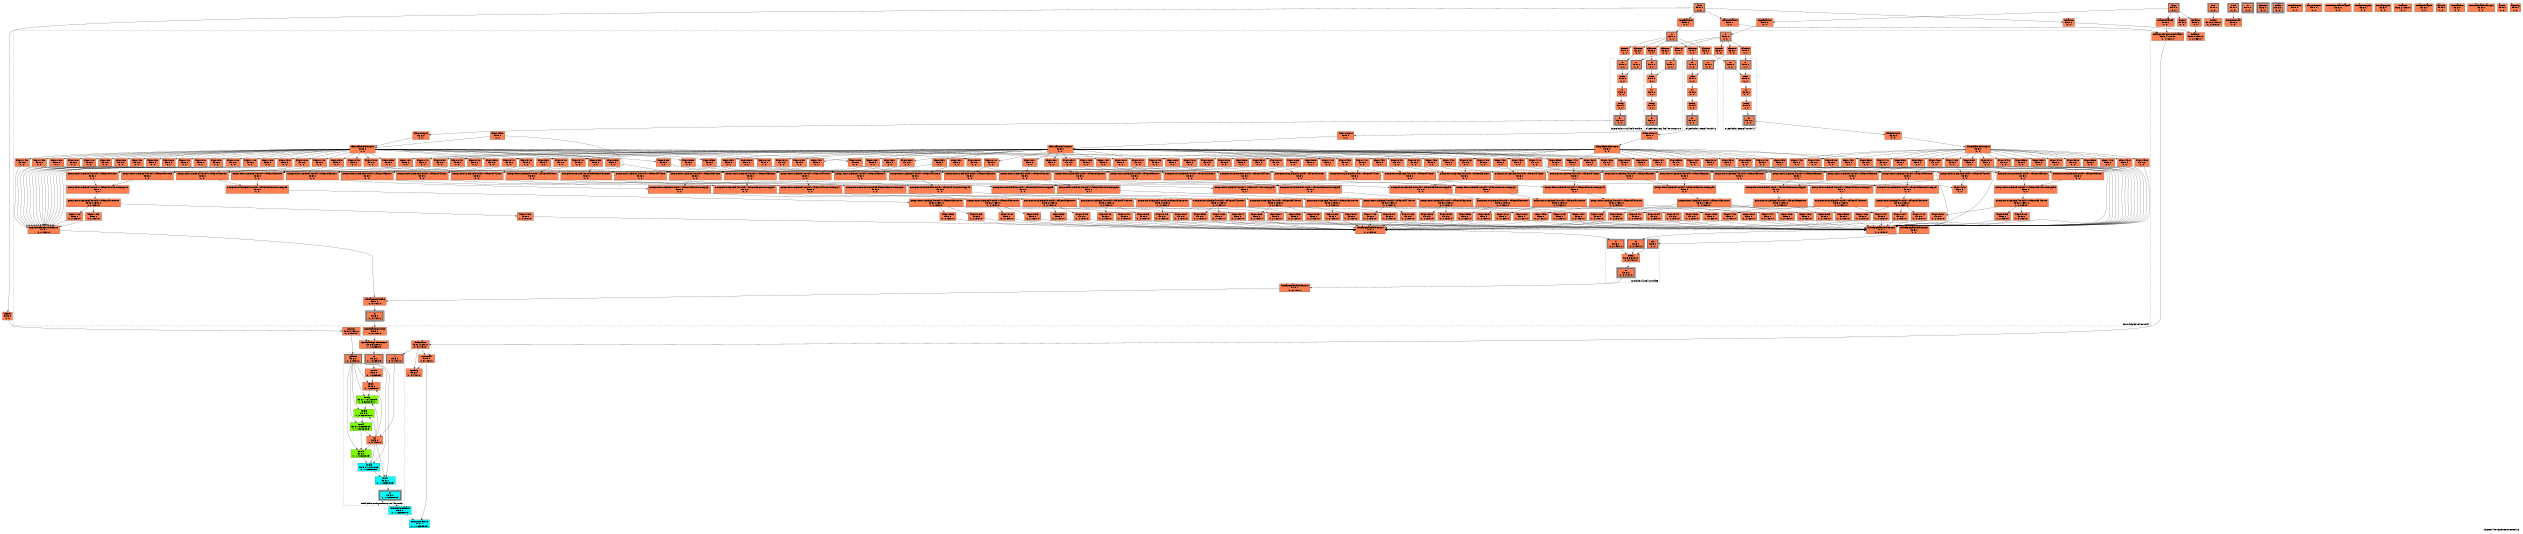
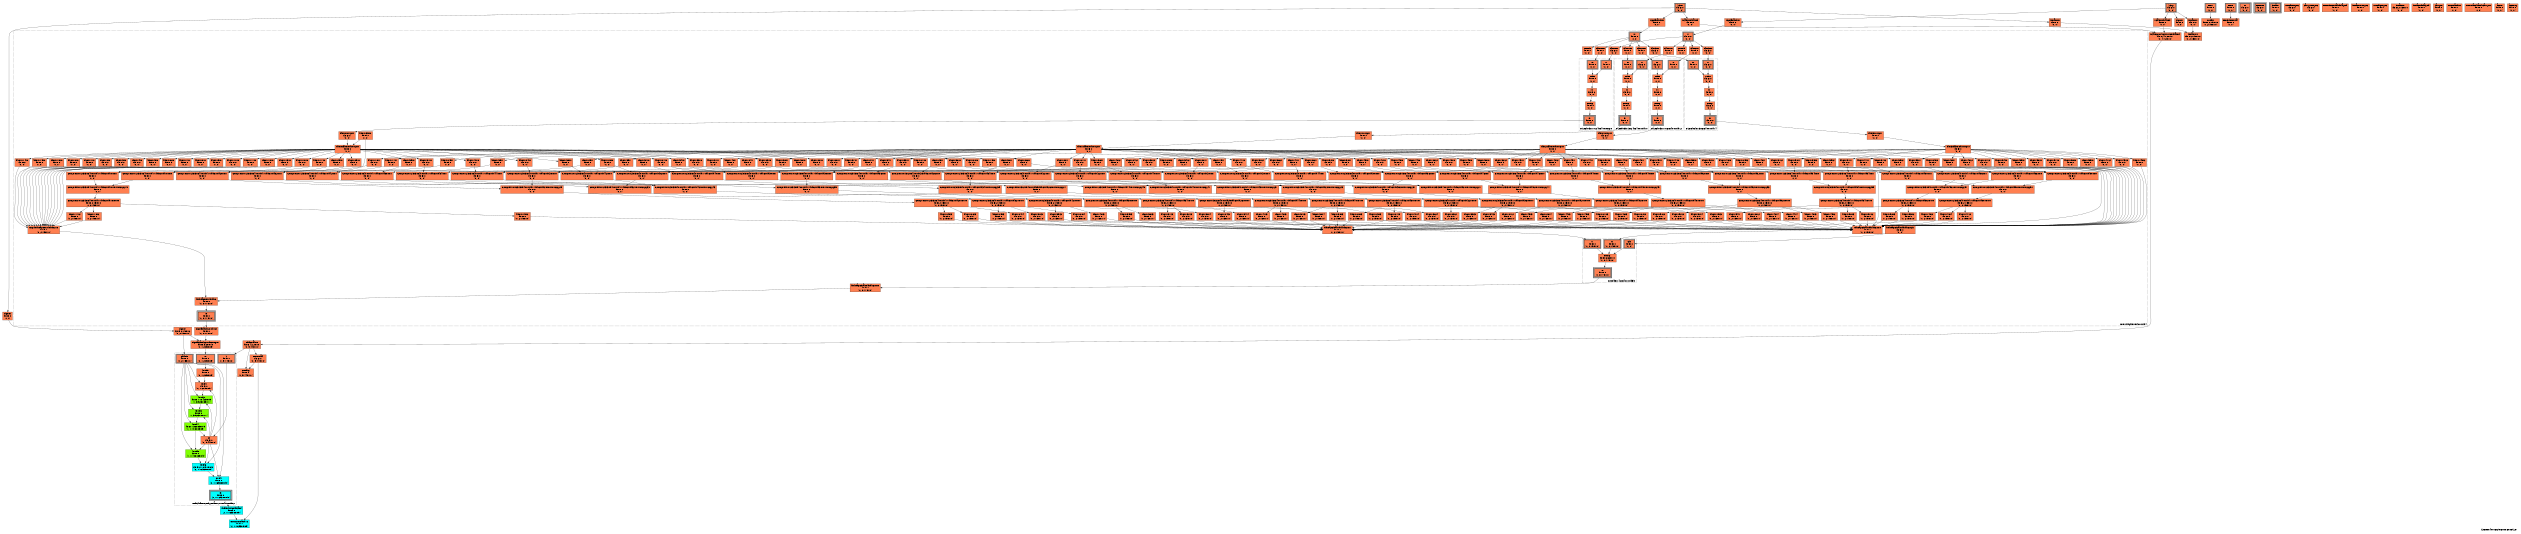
(1652, 51) -> (1628, 51)
(1627, 129) -> (1596, 129)
(1663, 129) -> (1632, 129)
(1626, 156) -> (1561, 155)
none -> (316, 171)
(1963, 182) -> (1439, 172)
